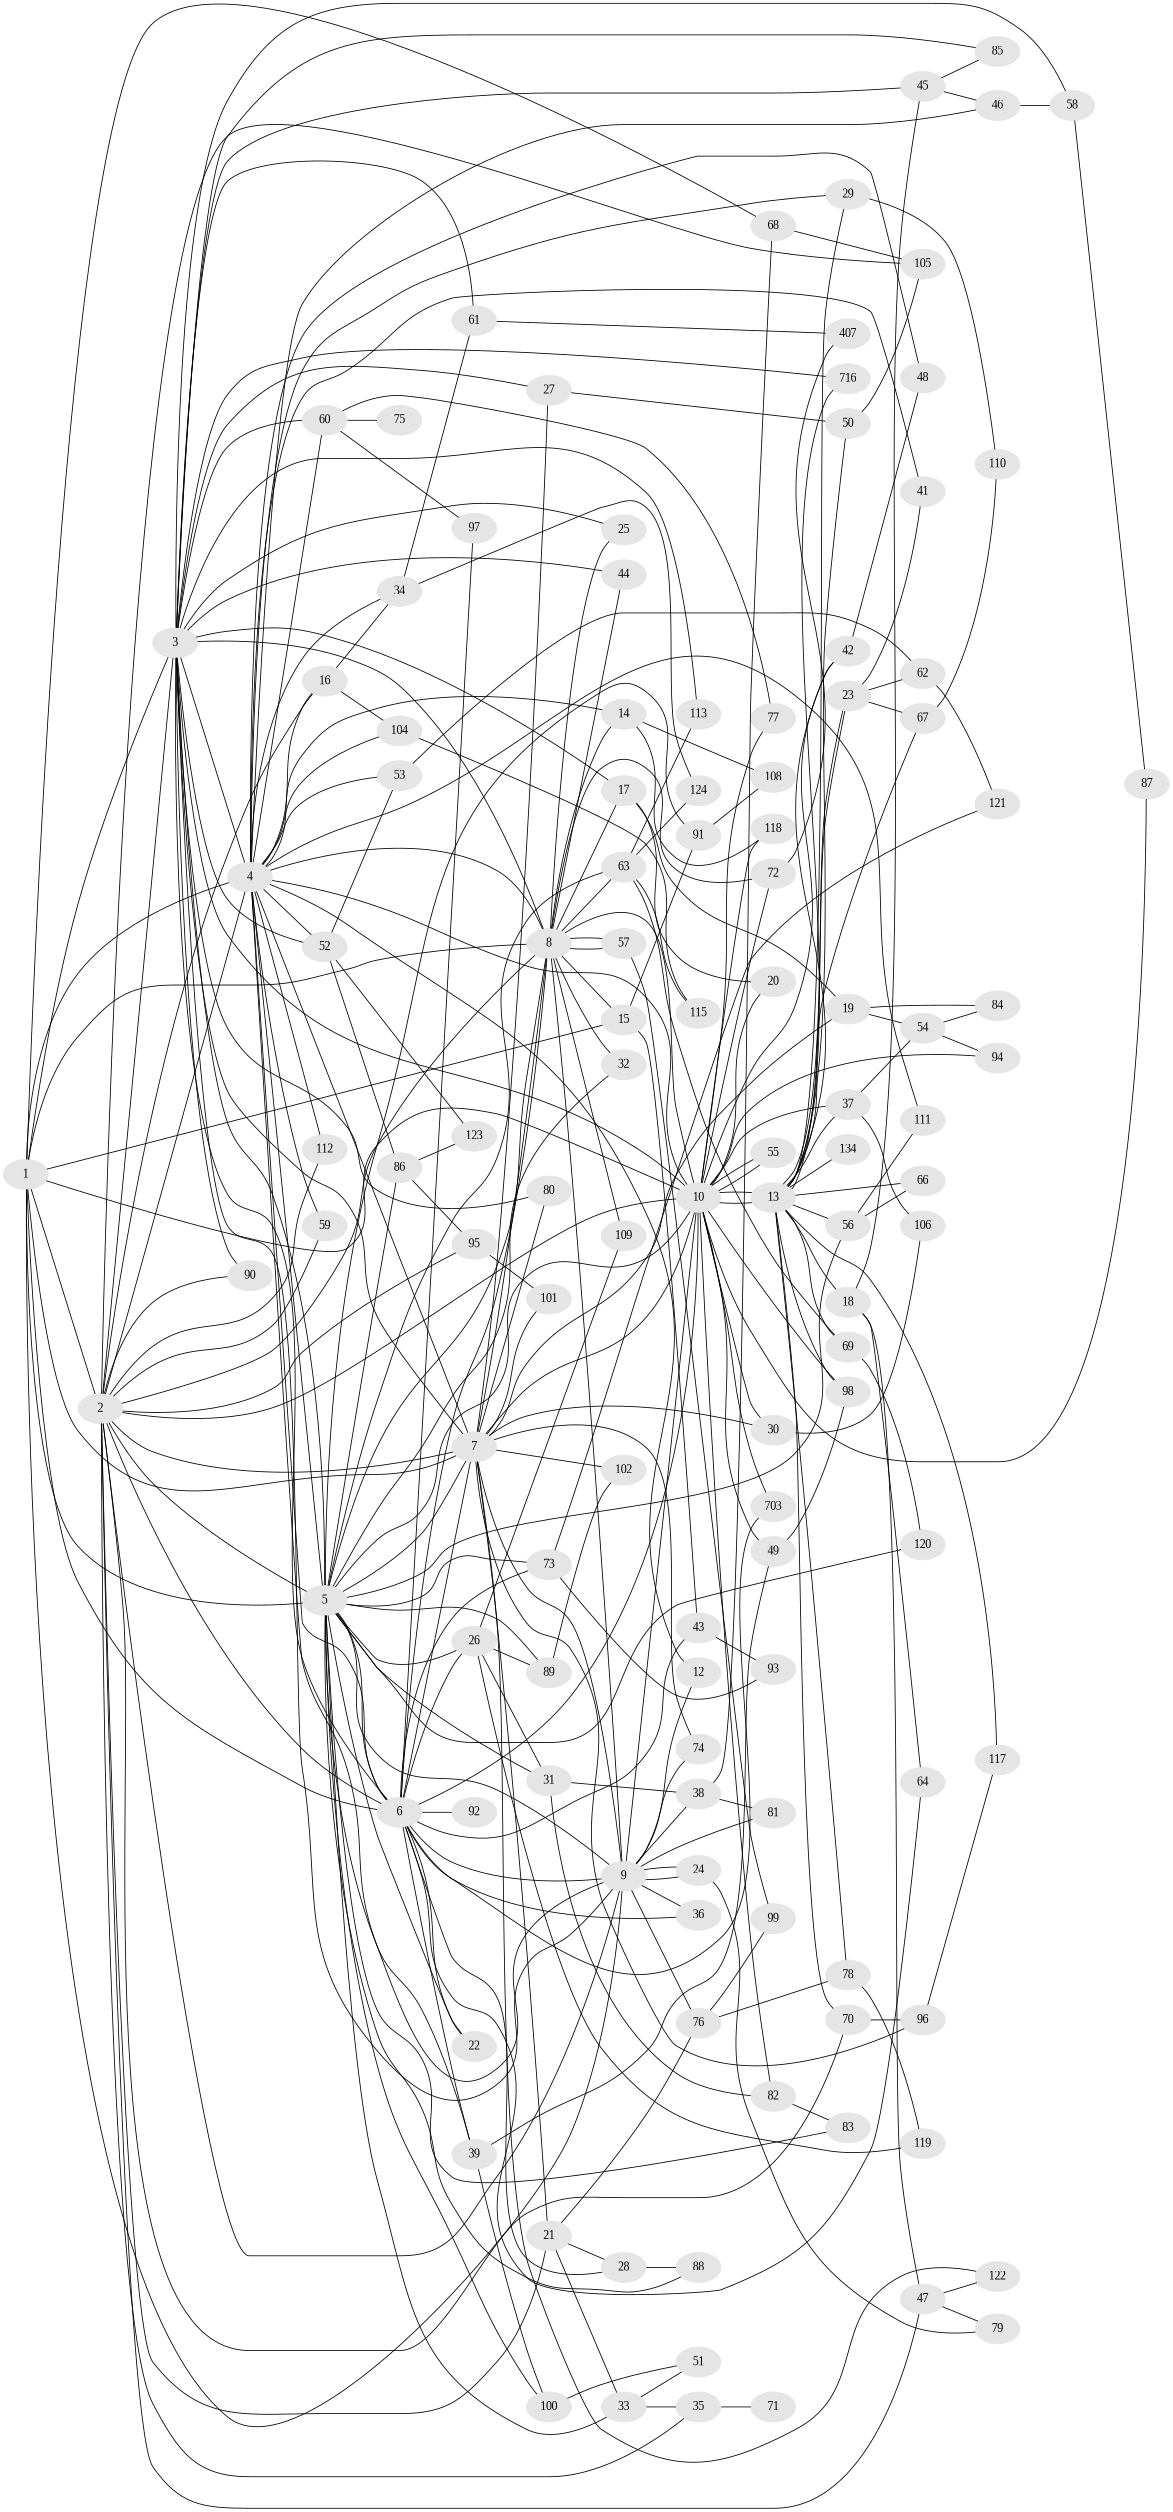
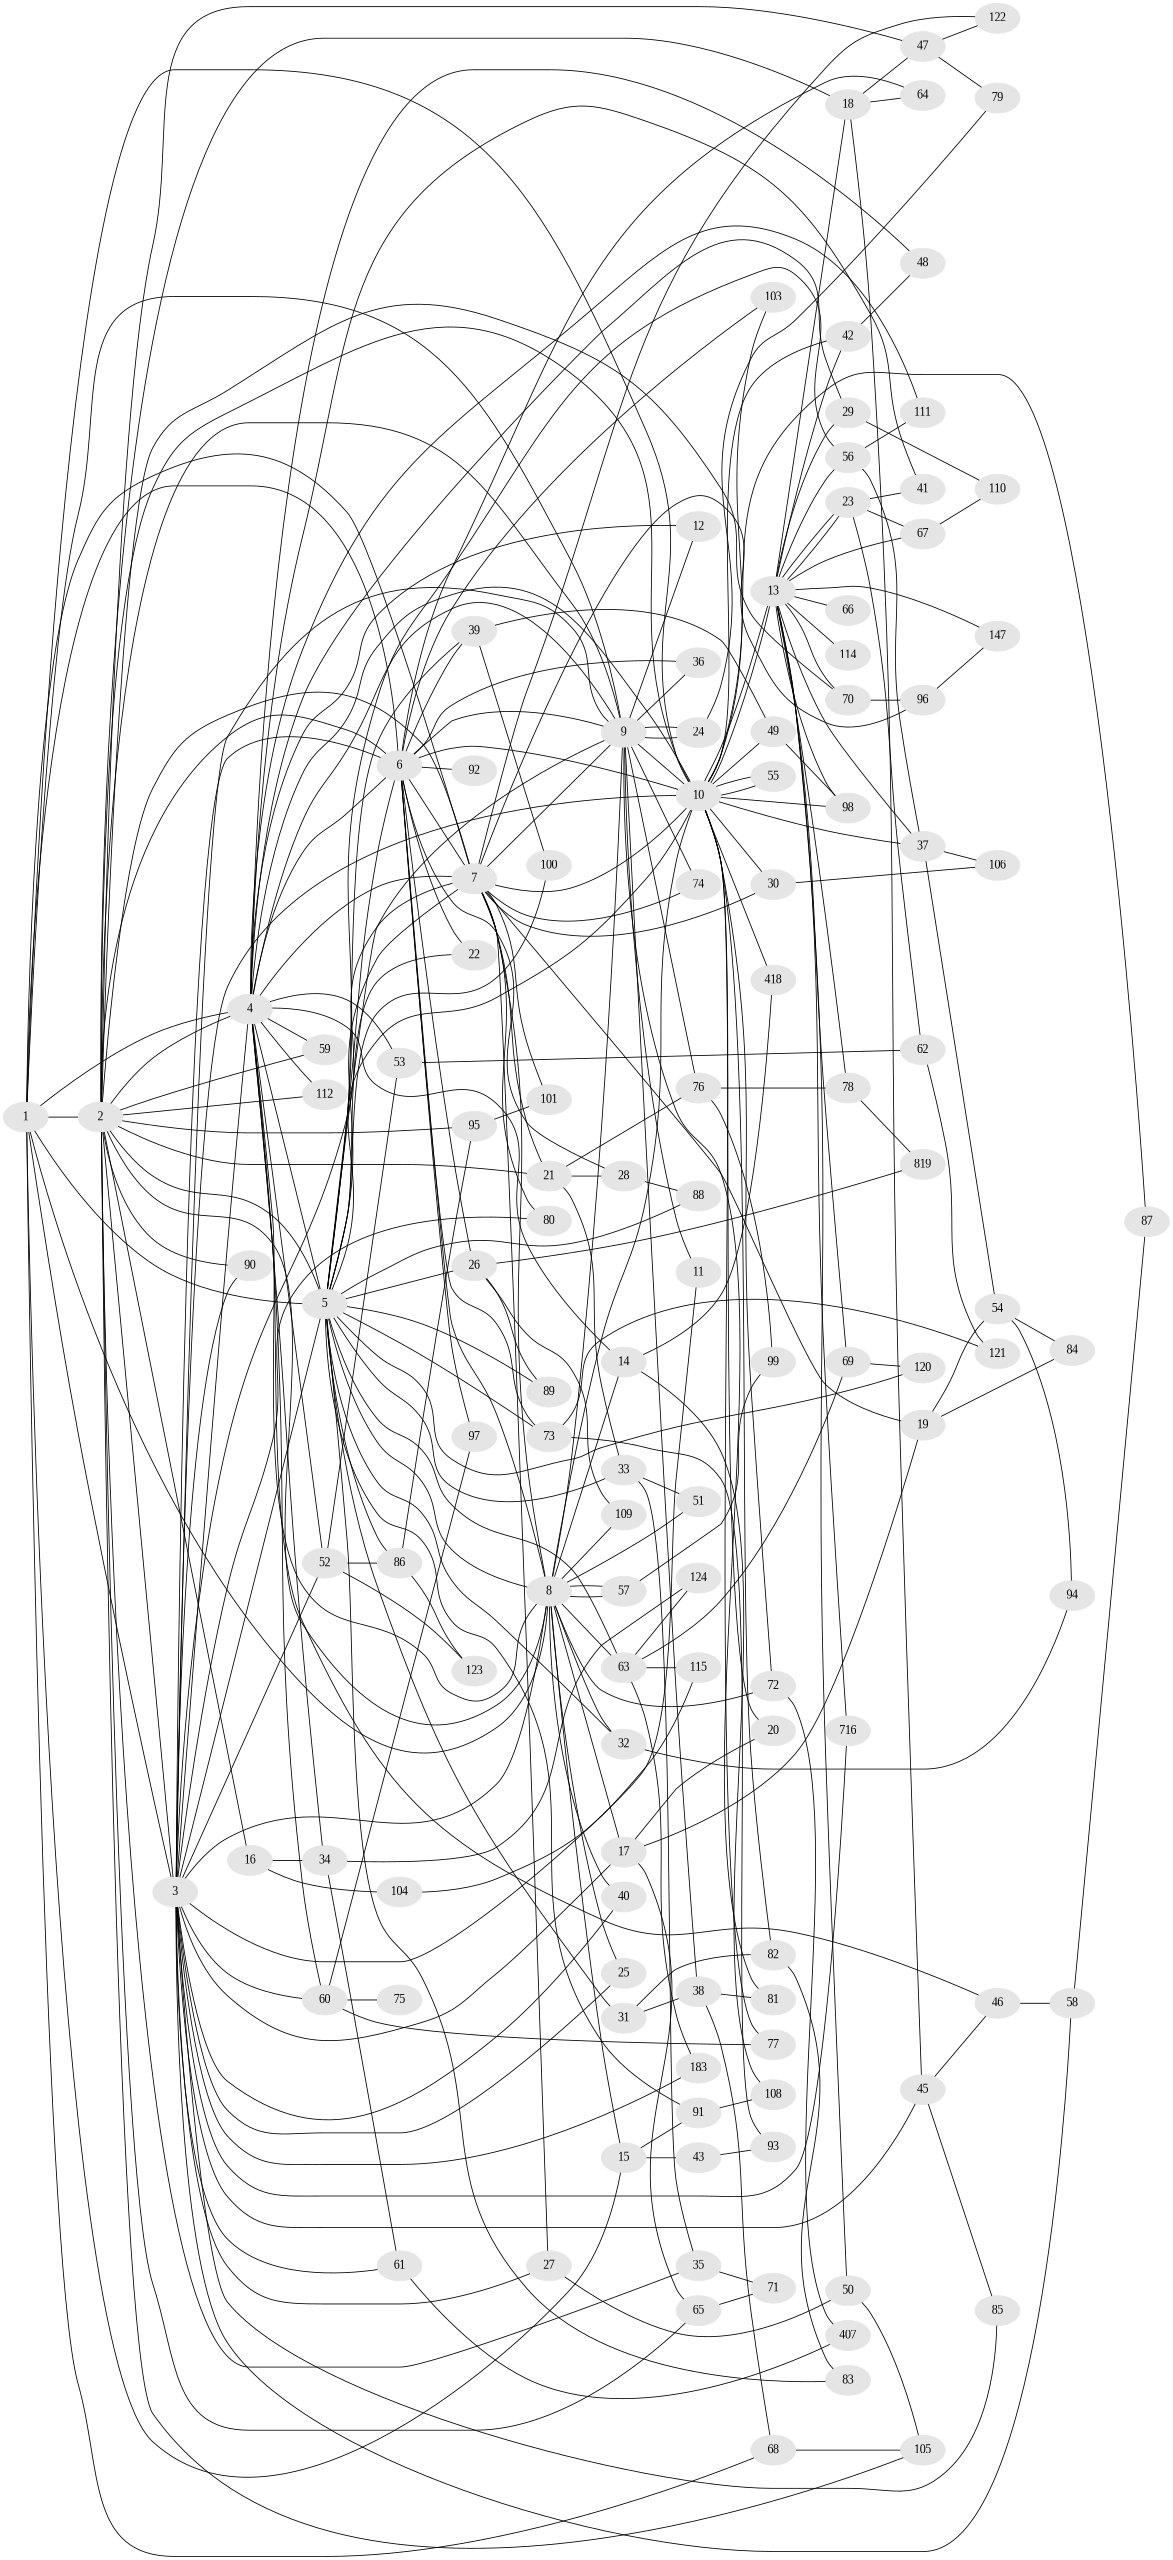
none -> (168, 284)
(624, 575) -> (624, 1897)
(698, 714) -> (698, 2068)
(288, 770) -> none
(301, 783) -> none
(773, 829) -> (773, 980)
(800, 1079) -> (897, 1769)
(848, 1149) -> (848, 655)
(885, 1203) -> (896, 648)
none -> (698, 1272)
(624, 1470) -> none
(773, 1507) -> (773, 297)
(512, 1711) -> none
(997, 1760) -> (997, 636)
(585, 1796) -> none
(923, 2144) -> (923, 1164)
none -> (698, 2311)
(621, 2379) -> (626, 1549)
